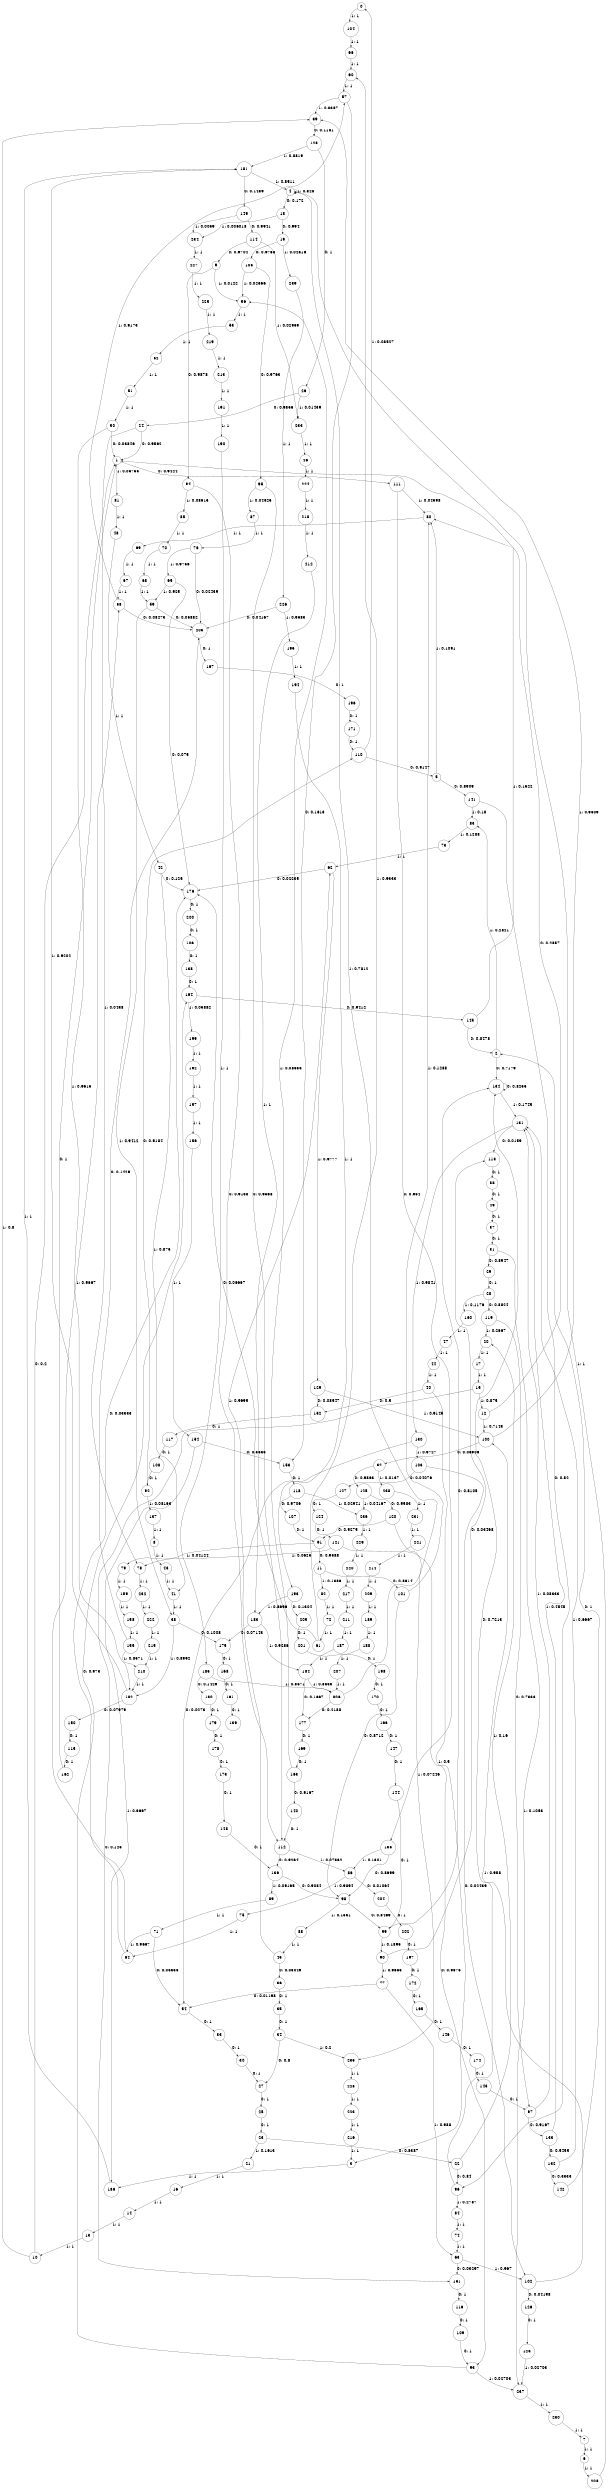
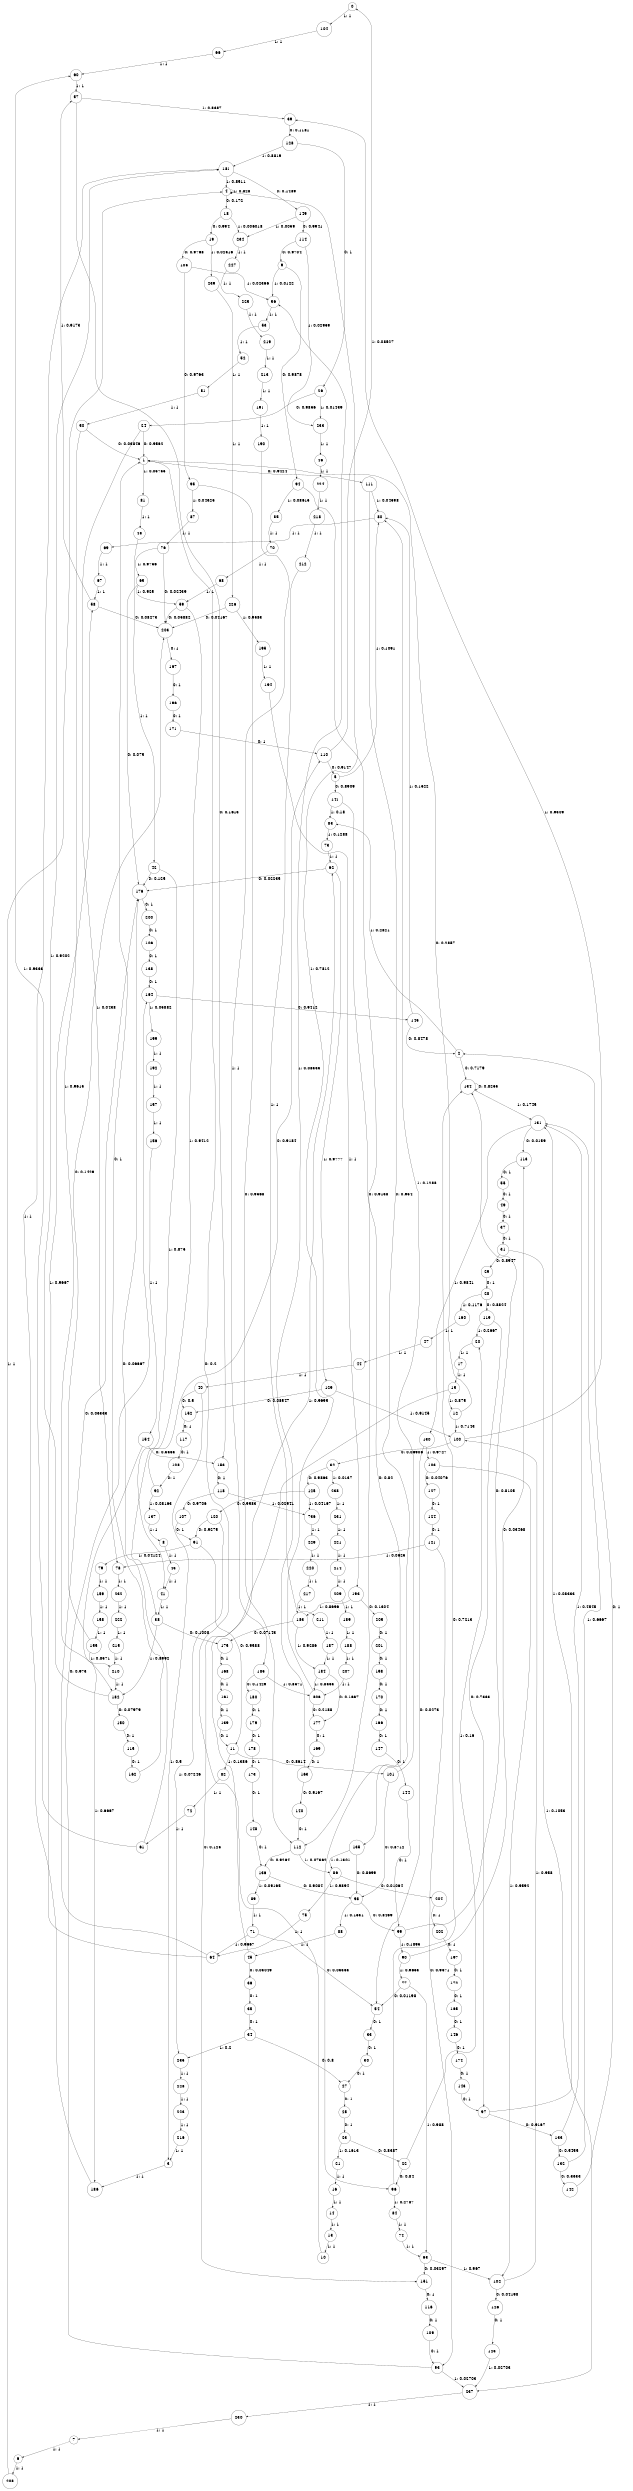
(3, 1054) -> none
(364, 1517) -> (312, 1517)
none -> (220, 1738)
(477, 1886) -> (521, 1886)
(453, 1970) -> (442, 1970)
